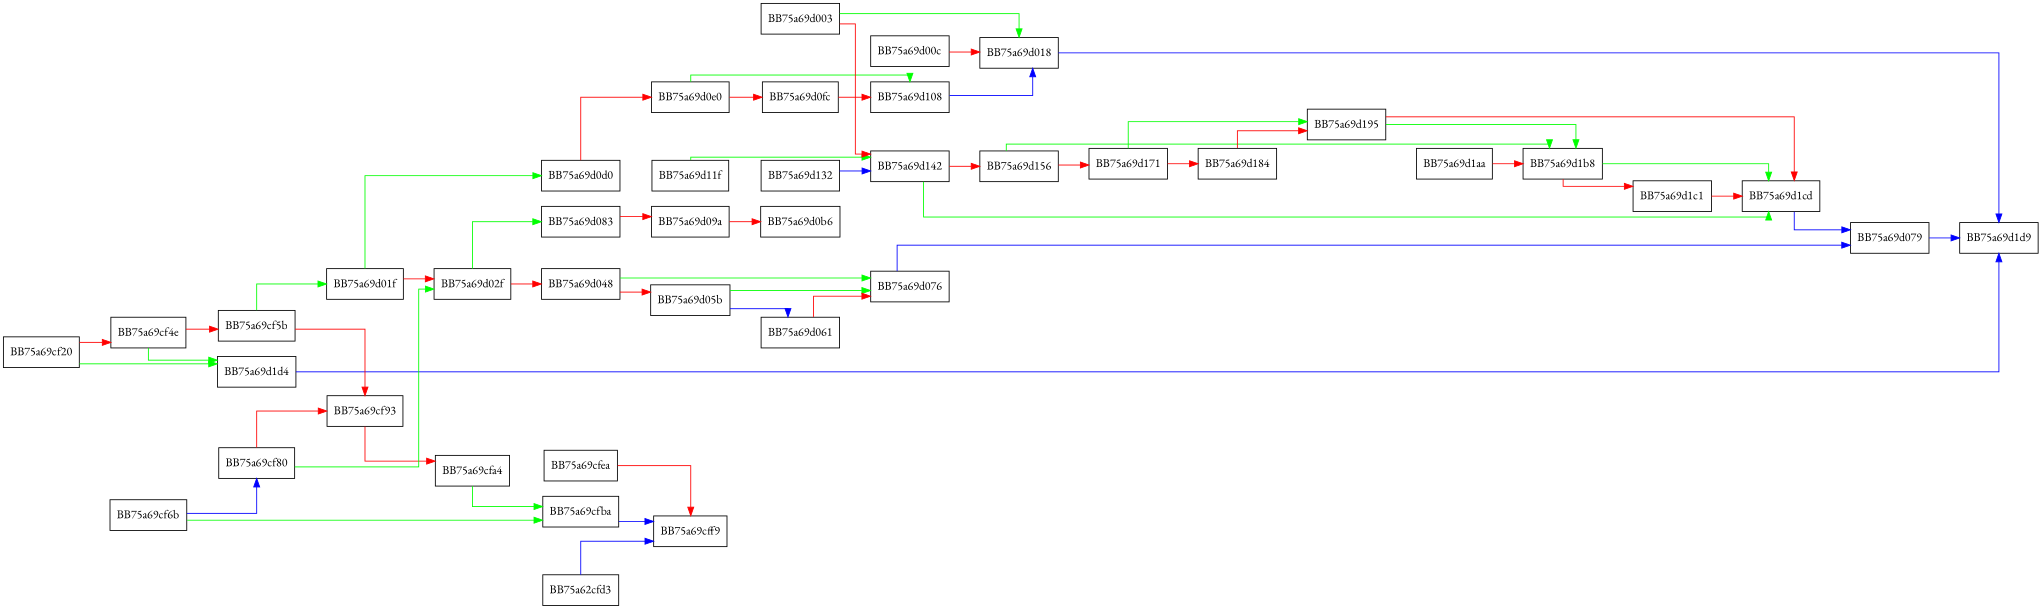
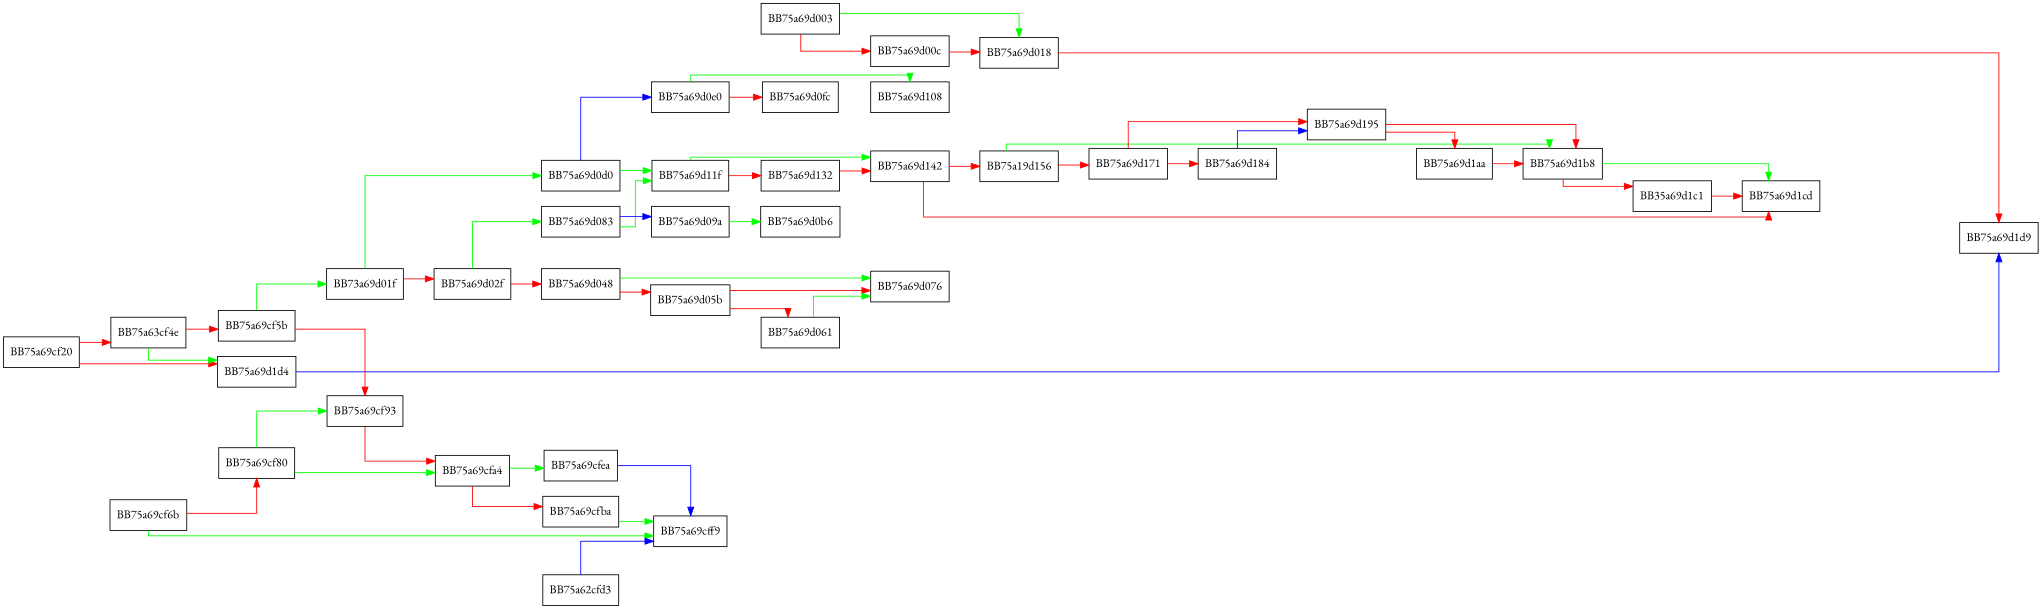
(1609, 53) -> (1609, 53)
(855, 84) -> (823, 51)
(1000, 96) -> none
(850, 97) -> none
(581, 98) -> (581, 98)
(1618, 117) -> (1424, 132)
(1200, 122) -> (1200, 122)
(1489, 125) -> (1489, 125)
(1259, 131) -> (1259, 131)
(1019, 166) -> (1019, 166)
none -> (632, 171)
(851, 171) -> (851, 171)
none -> (741, 176)
(1672, 196) -> (1672, 196)
none -> (635, 207)
(631, 217) -> (630, 217)
(1329, 217) -> (1329, 217)
(741, 222) -> (741, 222)
(1890, 238) -> none
(365, 284) -> (365, 284)
(796, 291) -> (796, 291)
(827, 296) -> (827, 296)
(759, 309) -> (759, 309)
(148, 333) -> (148, 333)
(144, 364) -> (144, 364)
(269, 411) -> (269, 411)
(419, 437) -> (361, 473)
(675, 466) -> (675, 466)
none -> (522, 468)
(493, 507) -> (493, 507)
(235, 513) -> (235, 513)
(361, 520) -> (394, 536)
(632, 521) -> (632, 521)
